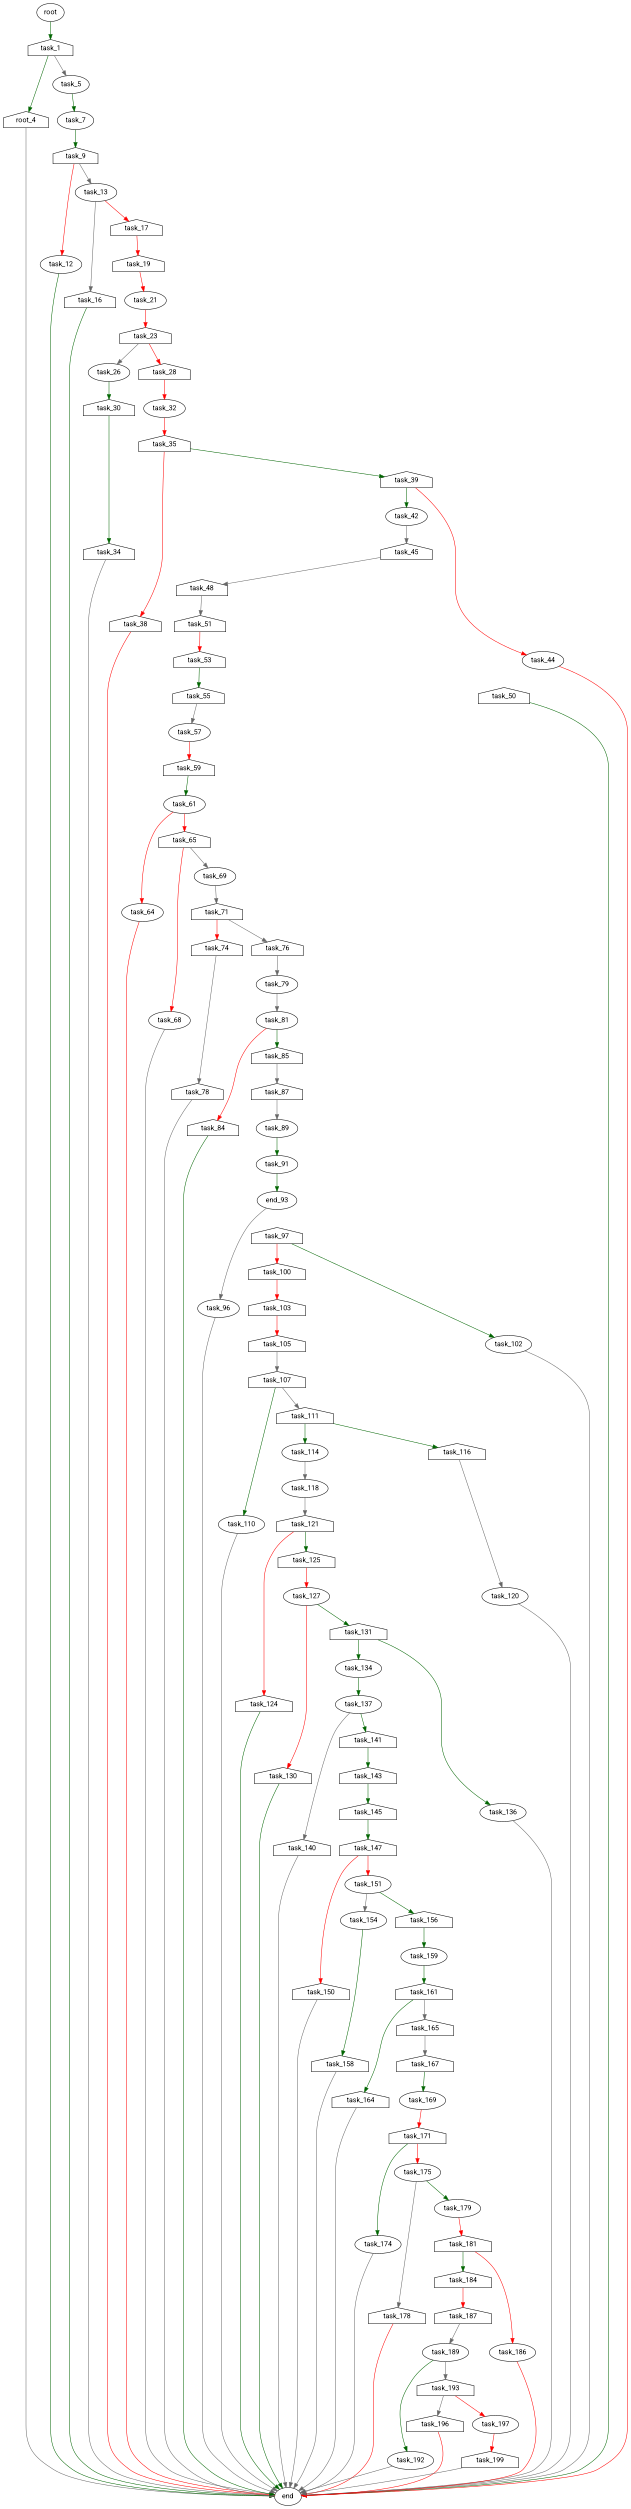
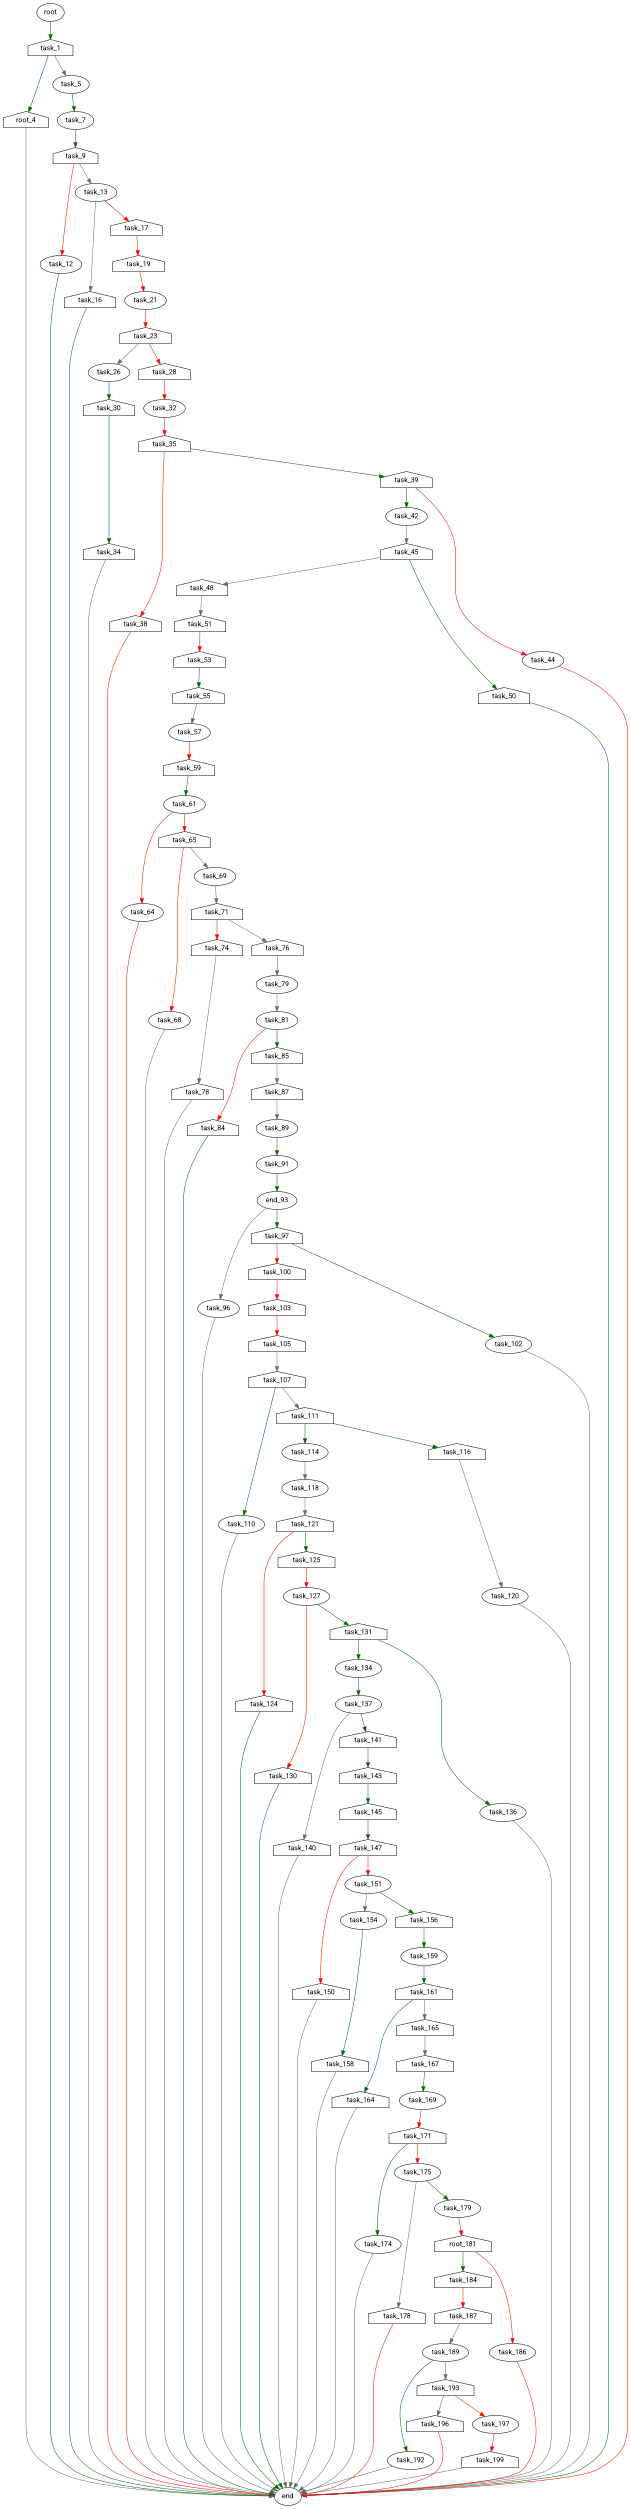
none -> (444, 627)
none -> (277, 1216)
(463, 2244) -> (463, 2244)
